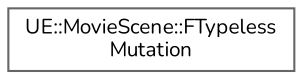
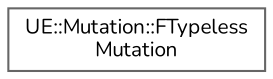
(151, 40) -> (137, 40)
